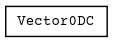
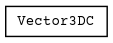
(56, 21) -> (56, 21)
